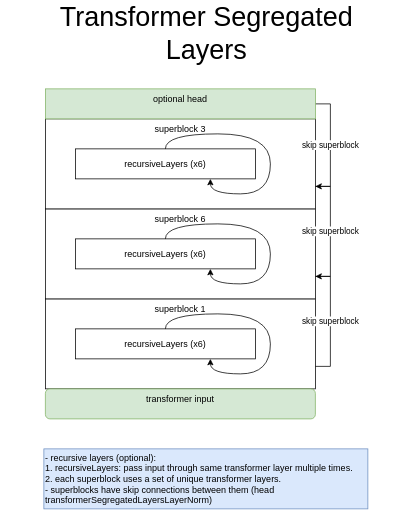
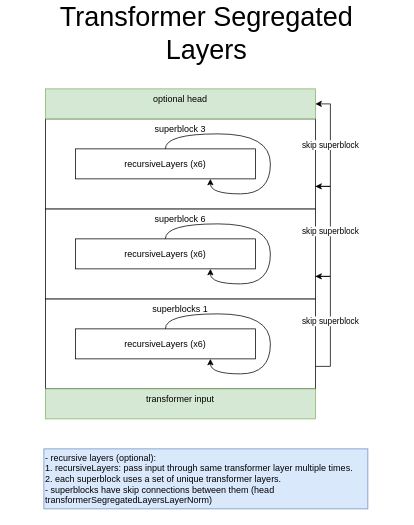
(319, 104) -> (322, 104)
(180, 310) -> (180, 310)
(180, 404) -> (180, 404)
